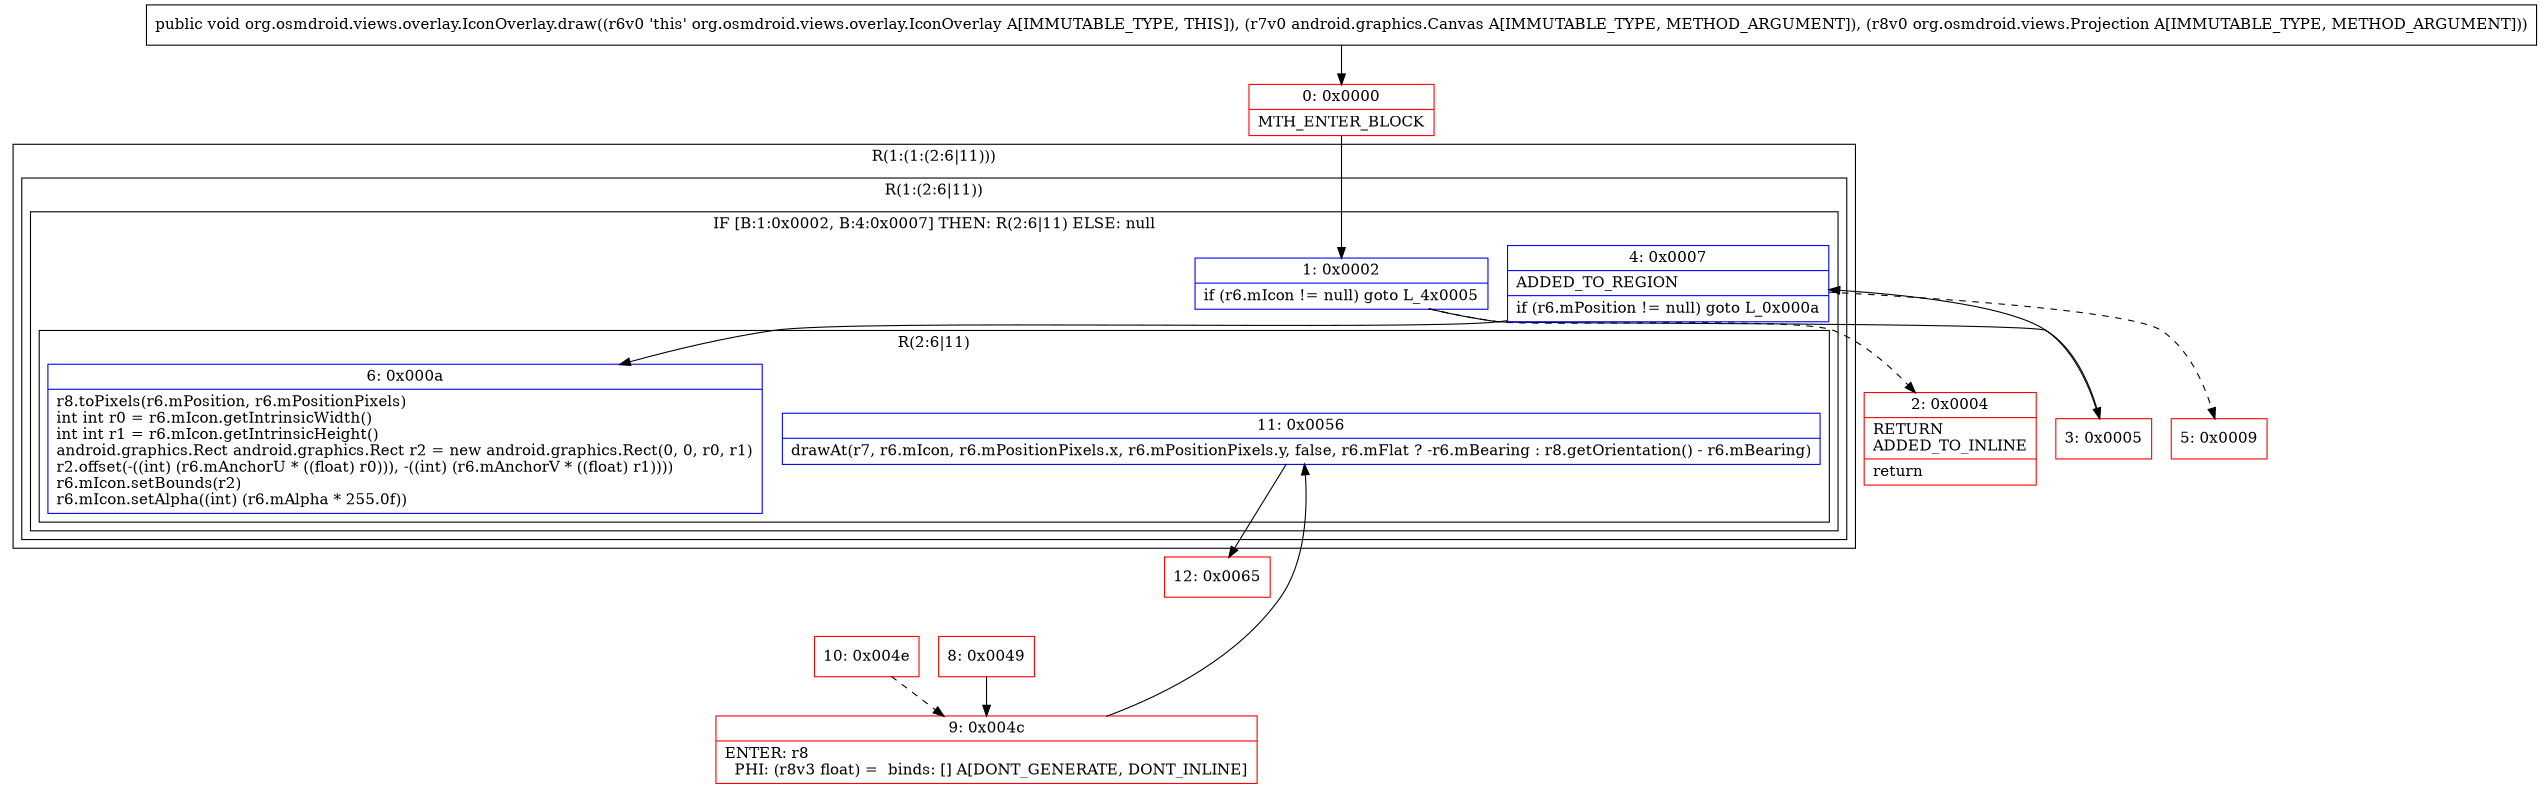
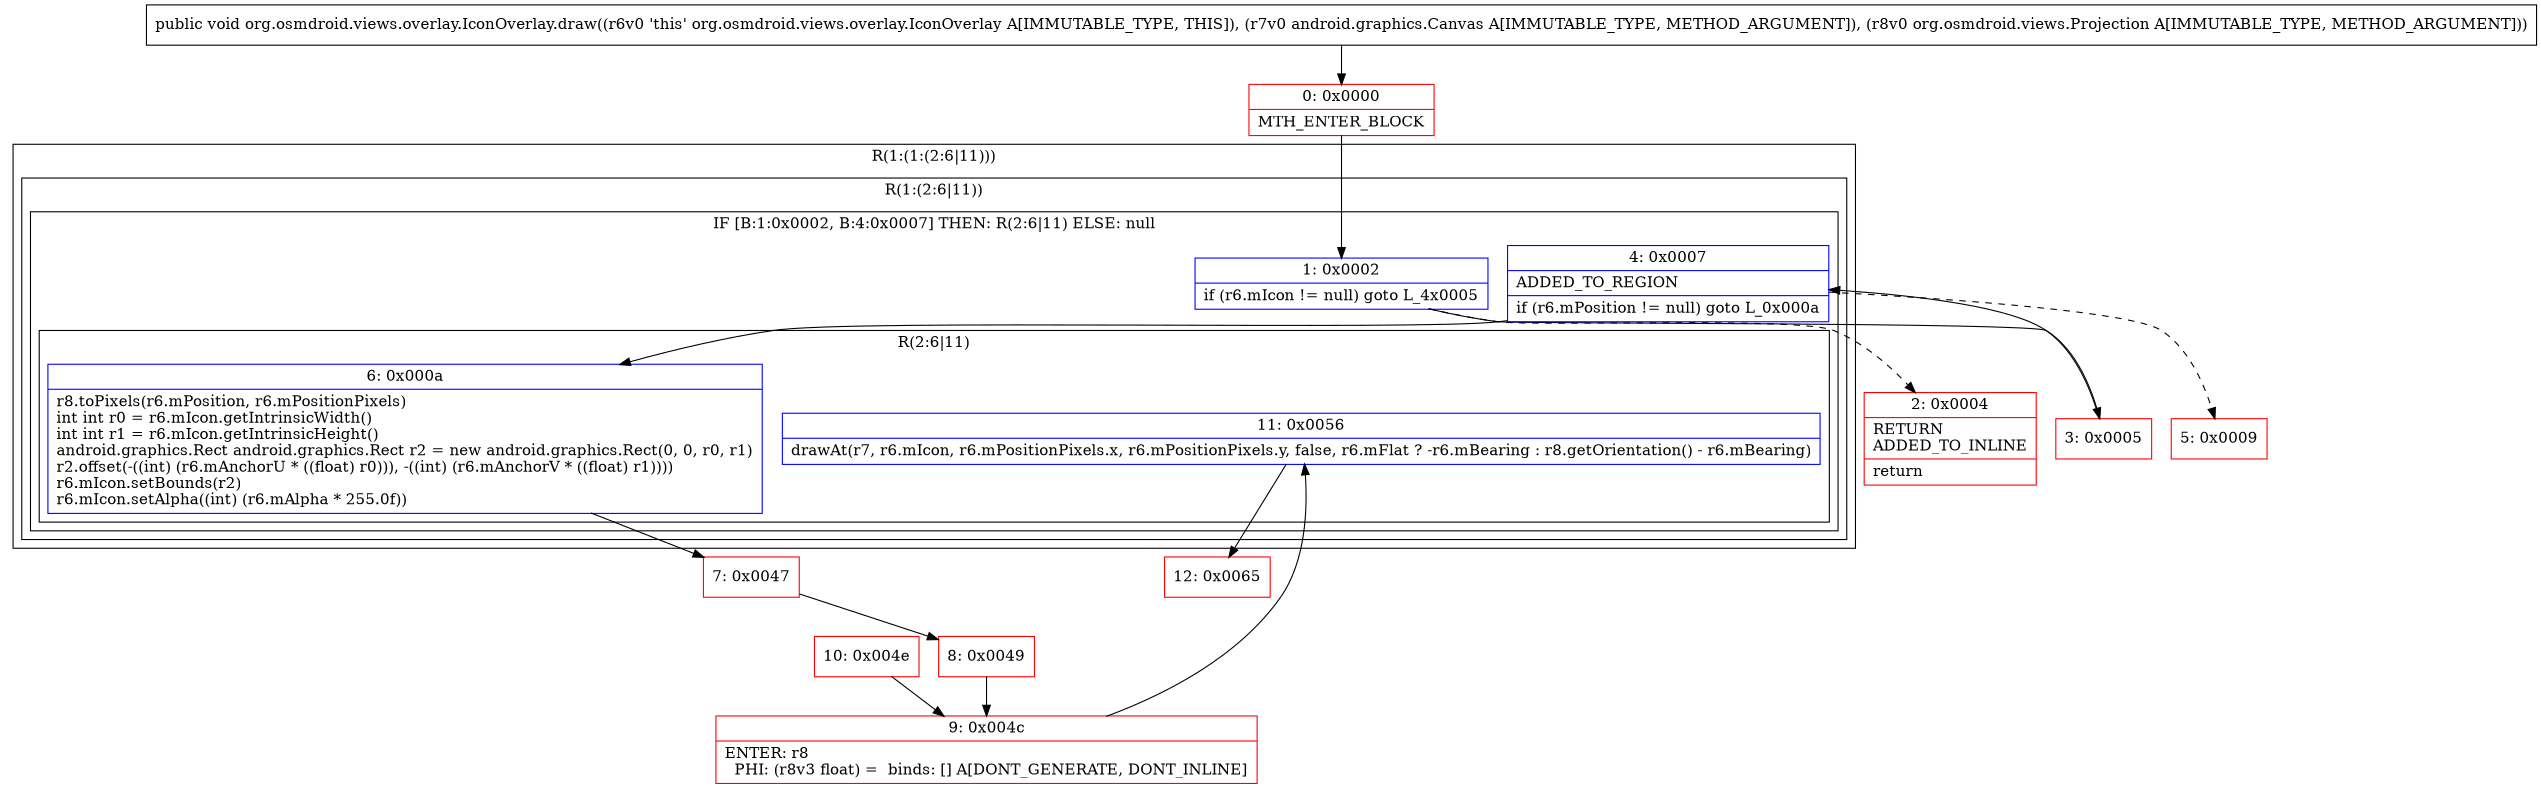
none -> (751, 577)
(913, 693) -> (913, 693)
